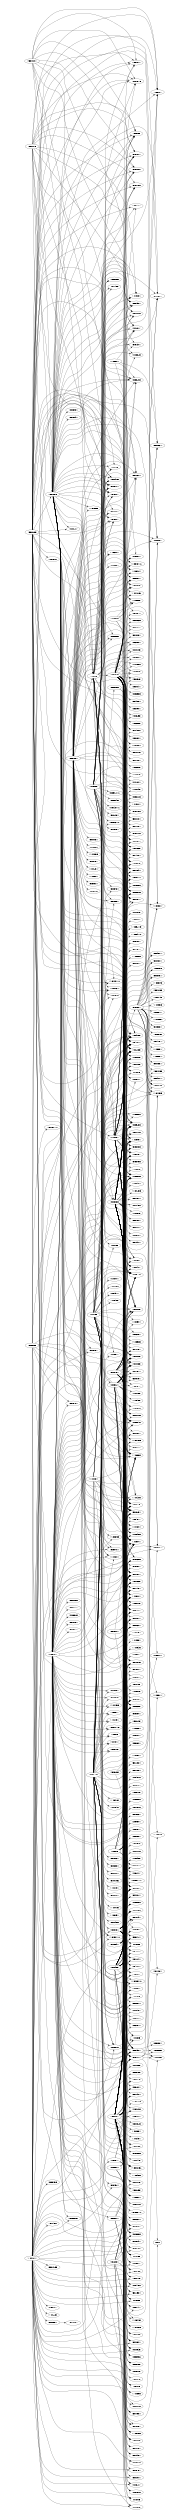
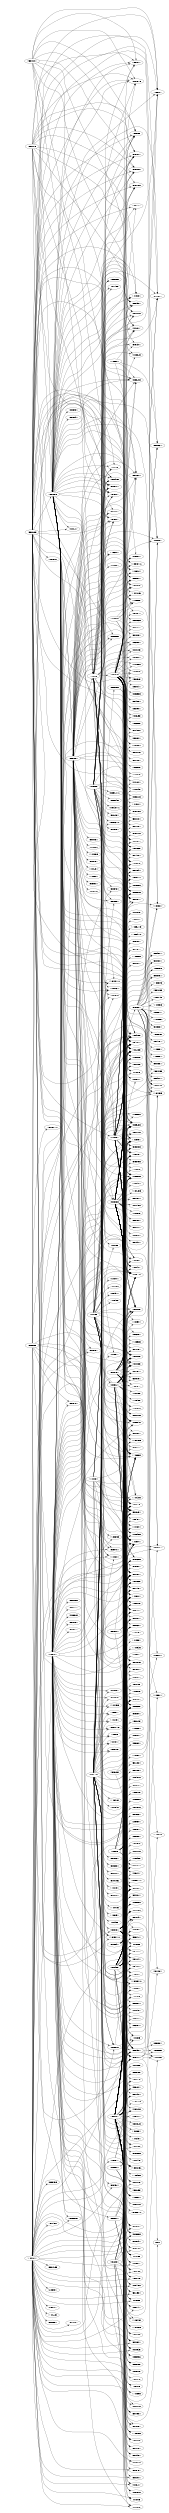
(93, 508) -> none
(67, 1523) -> none
(114, 1923) -> (114, 1923)
(136, 2220) -> none
none -> (52, 2290)
(62, 2323) -> (39, 2316)
